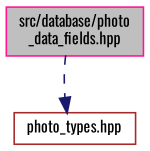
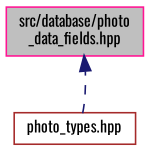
(64, 76) -> (85, 92)
